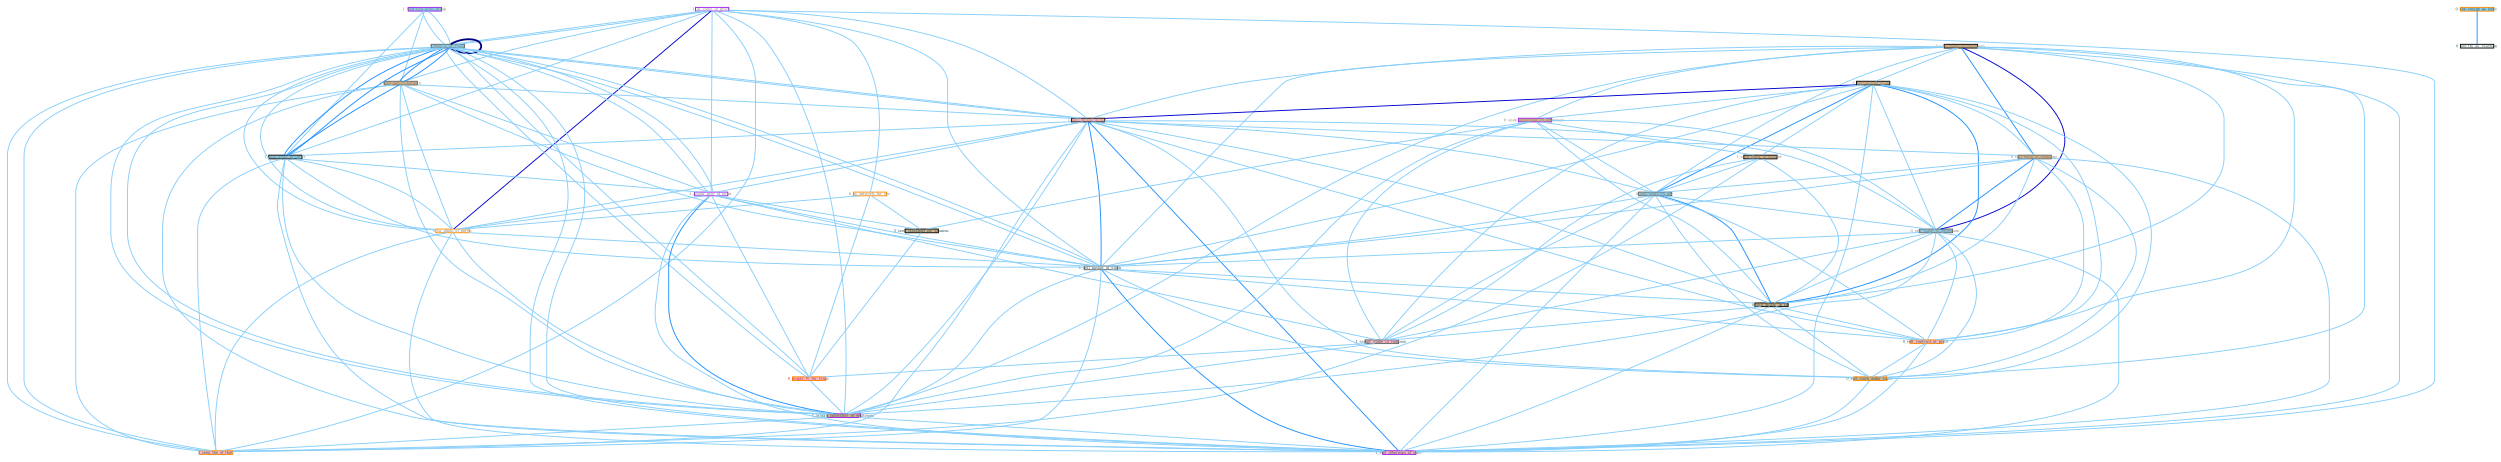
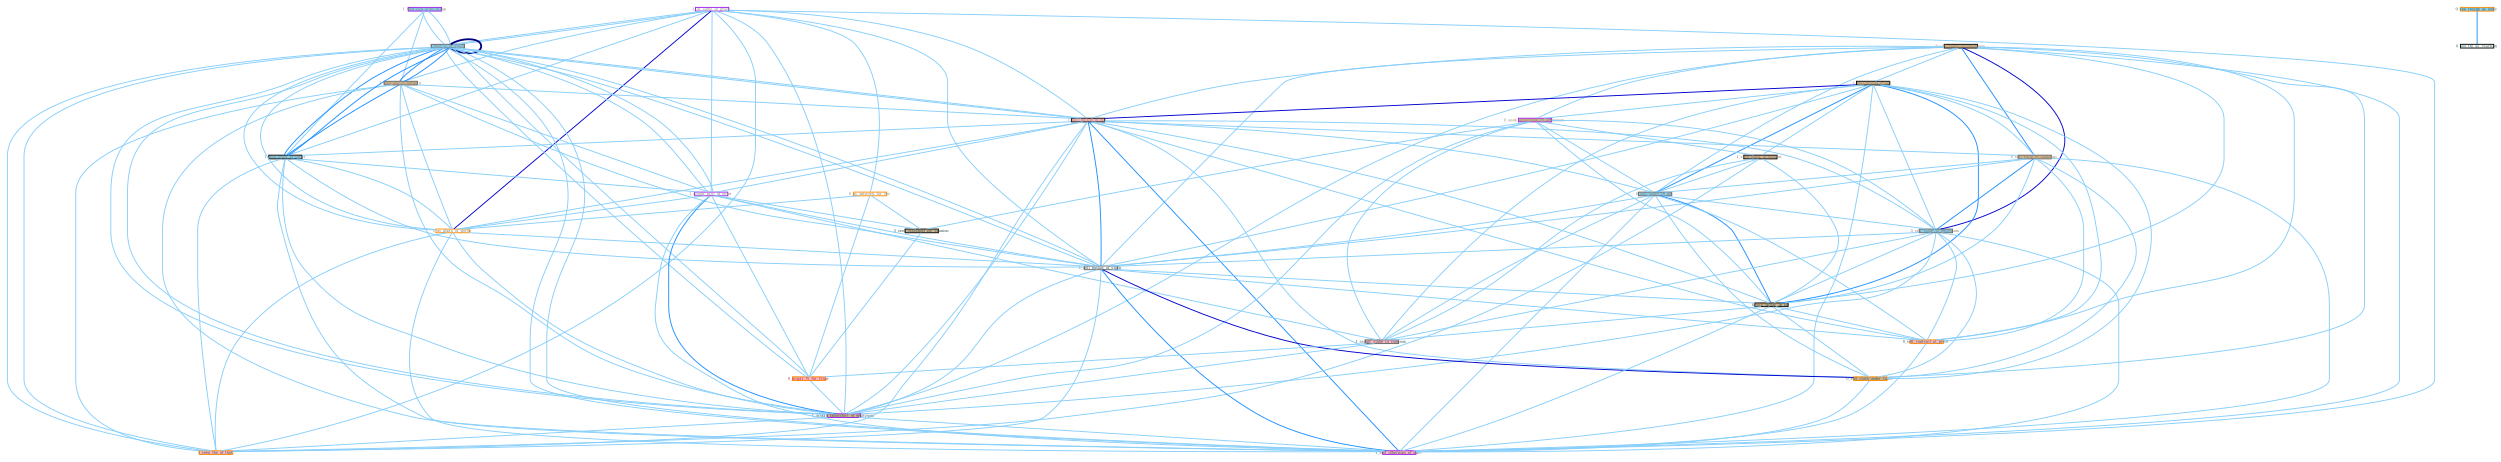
(453, 231) -> (453, 231)
(1356, 352) -> (1356, 352)
(1898, 360) -> none
